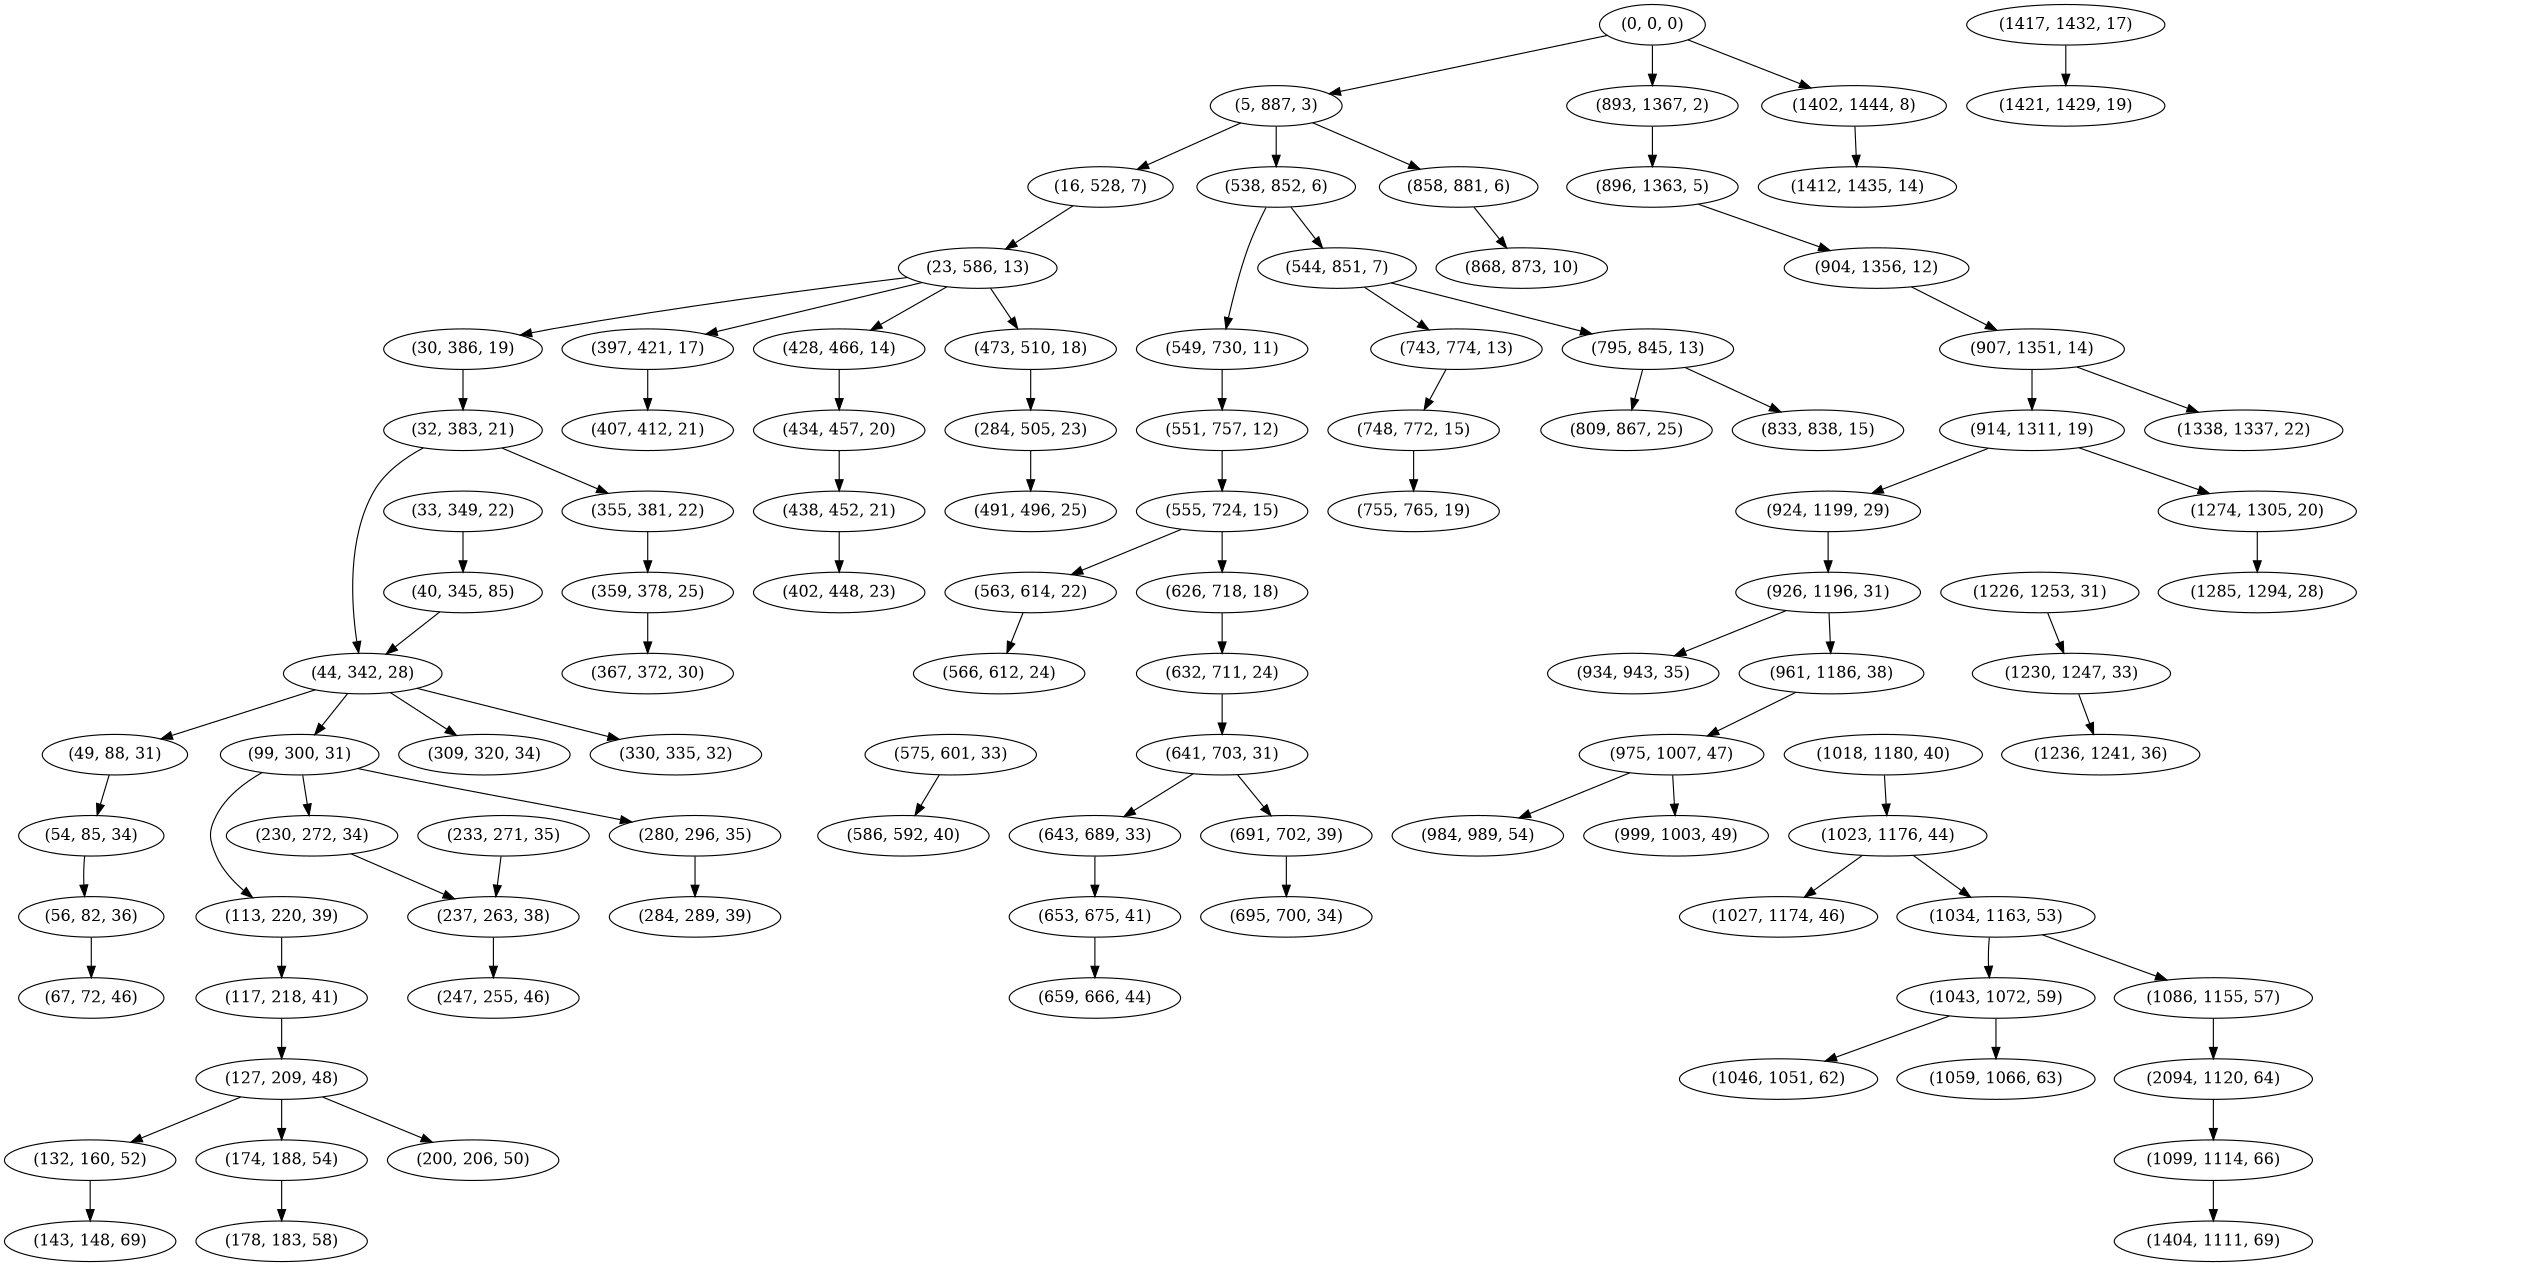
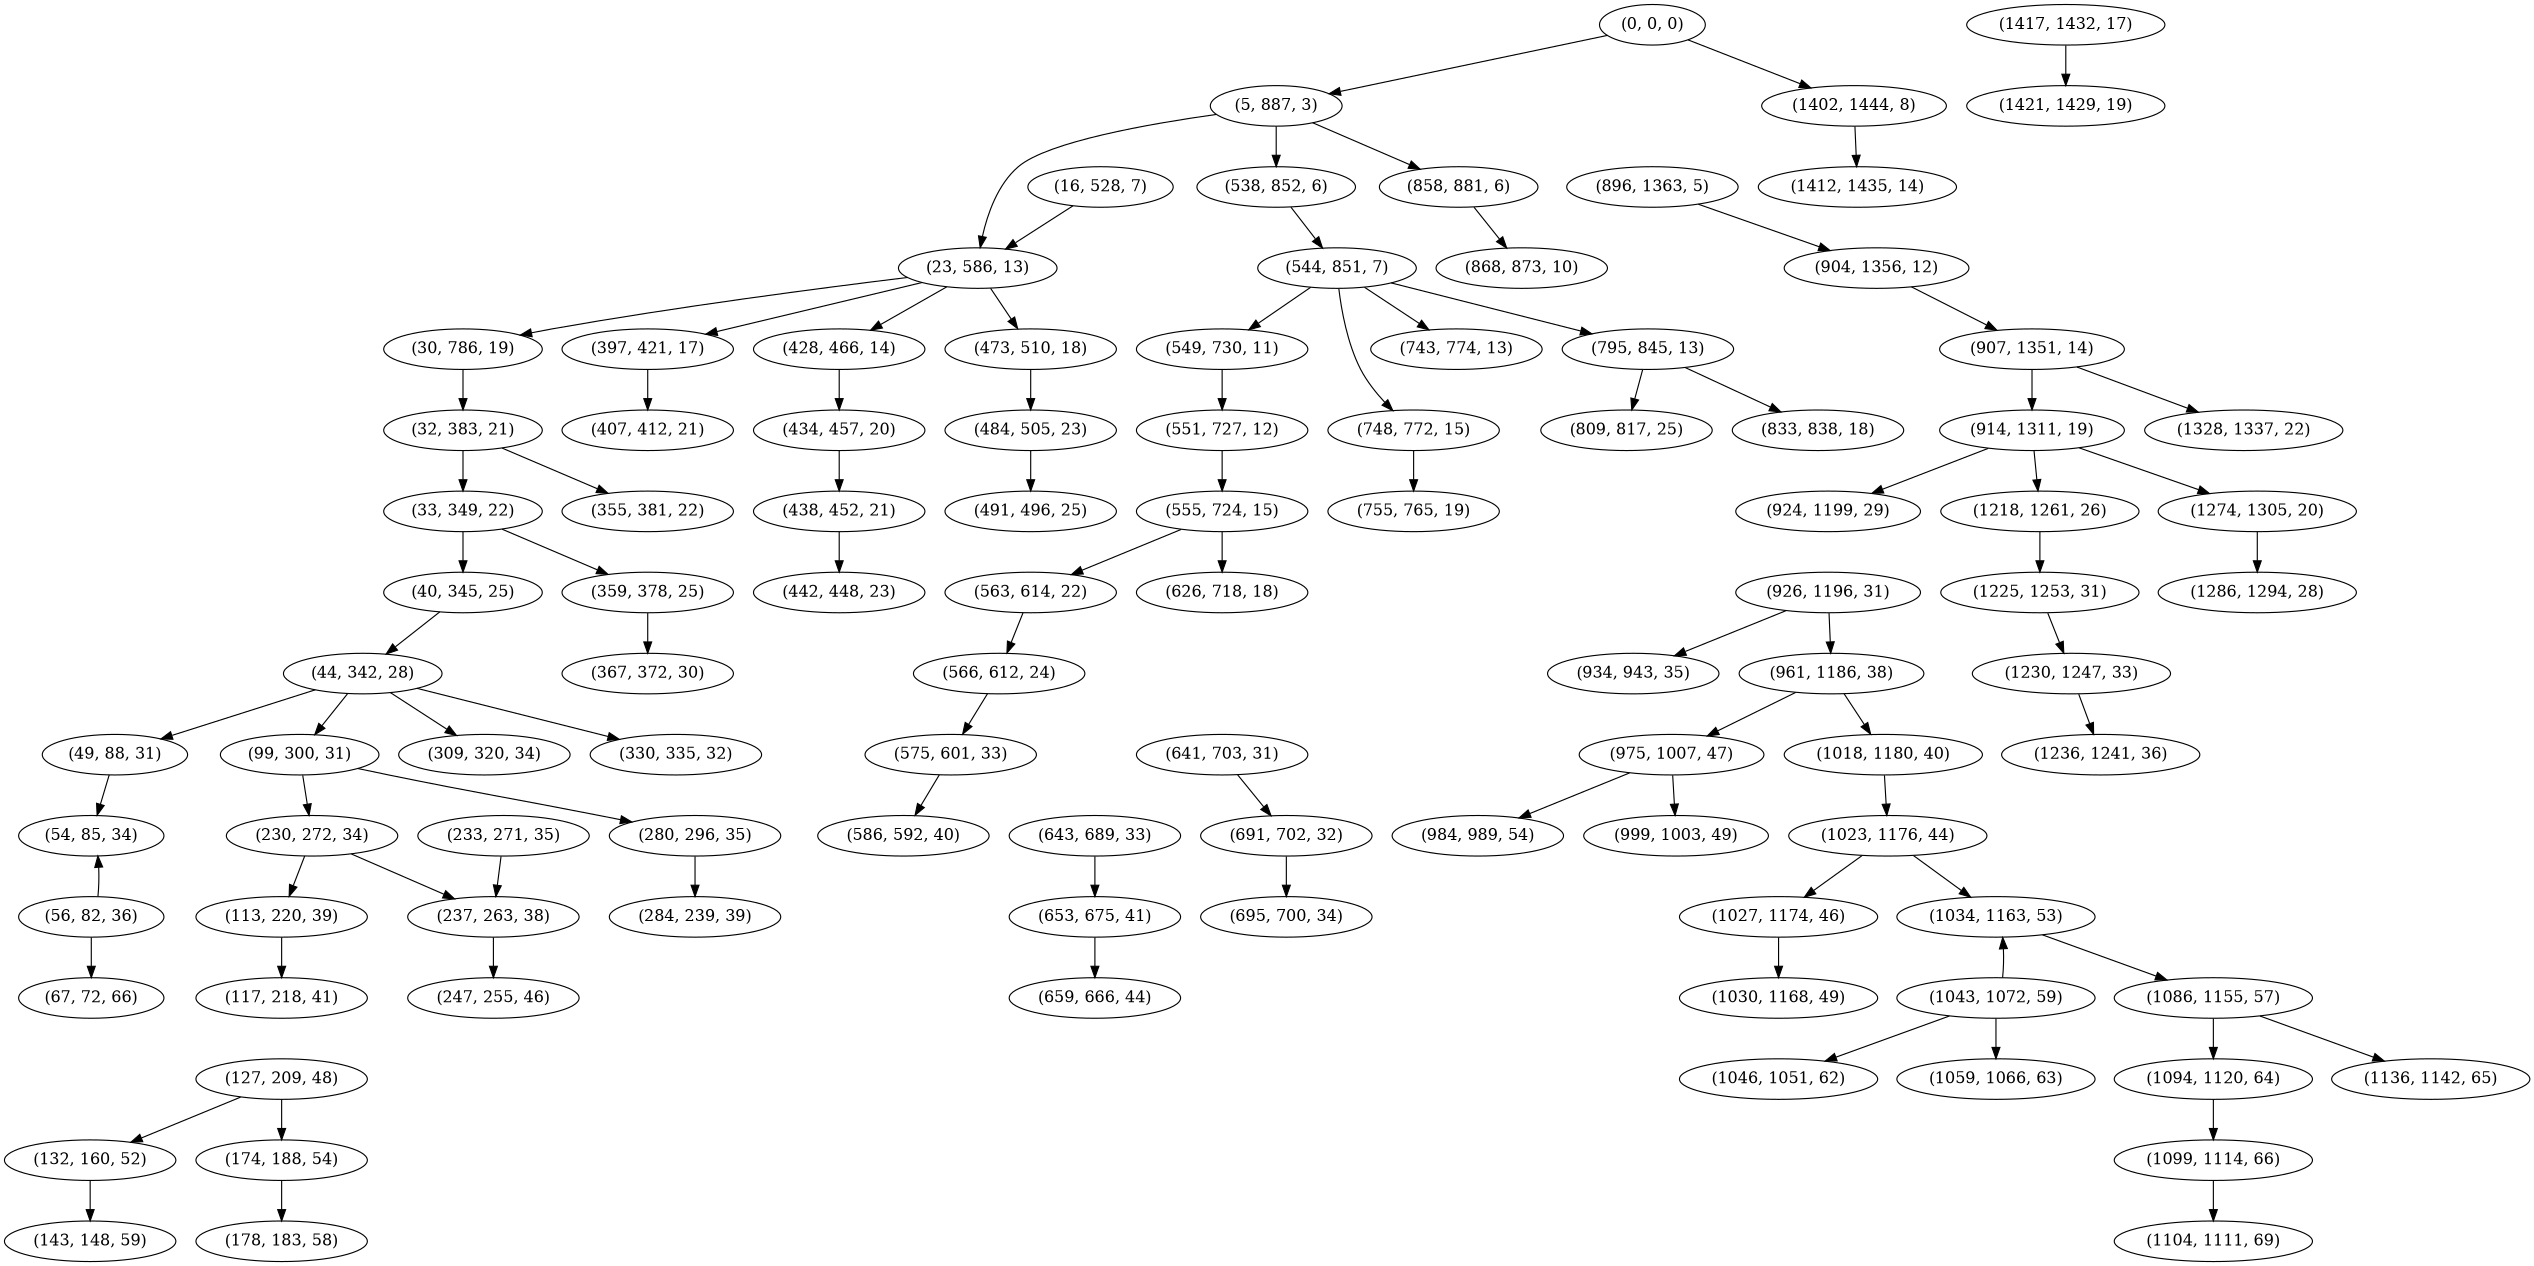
(1652, 106) -> none
(1194, 144) -> (1076, 142)
(1244, 261) -> (1285, 305)
(463, 349) -> (463, 349)
(1438, 385) -> (1352, 350)
(1031, 430) -> (1031, 430)
(1222, 430) -> (1222, 430)
(1627, 430) -> (1627, 430)
(1818, 430) -> (1818, 430)
(2244, 430) -> (2244, 430)
none -> (2040, 511)
(359, 532) -> (463, 465)
(648, 546) -> (550, 550)
(1828, 546) -> none
(463, 592) -> (463, 592)
(839, 592) -> (839, 592)
(2040, 592) -> (2040, 592)
(2257, 592) -> (2257, 592)
(1222, 674) -> none
none -> (978, 709)
none -> (1854, 709)
(1163, 792) -> none
(212, 826) -> (299, 871)
(1286, 836) -> (1286, 836)
(84, 870) -> (99, 882)
(695, 917) -> (695, 917)
(1988, 952) -> (2004, 963)
(91, 998) -> (91, 998)
none -> (1779, 998)
(282, 1033) -> none
(2213, 1079) -> (2213, 1079)
none -> (2431, 1079)
(473, 1160) -> none
(90, 1241) -> (90, 1241)
(2213, 1241) -> (2213, 1241)
